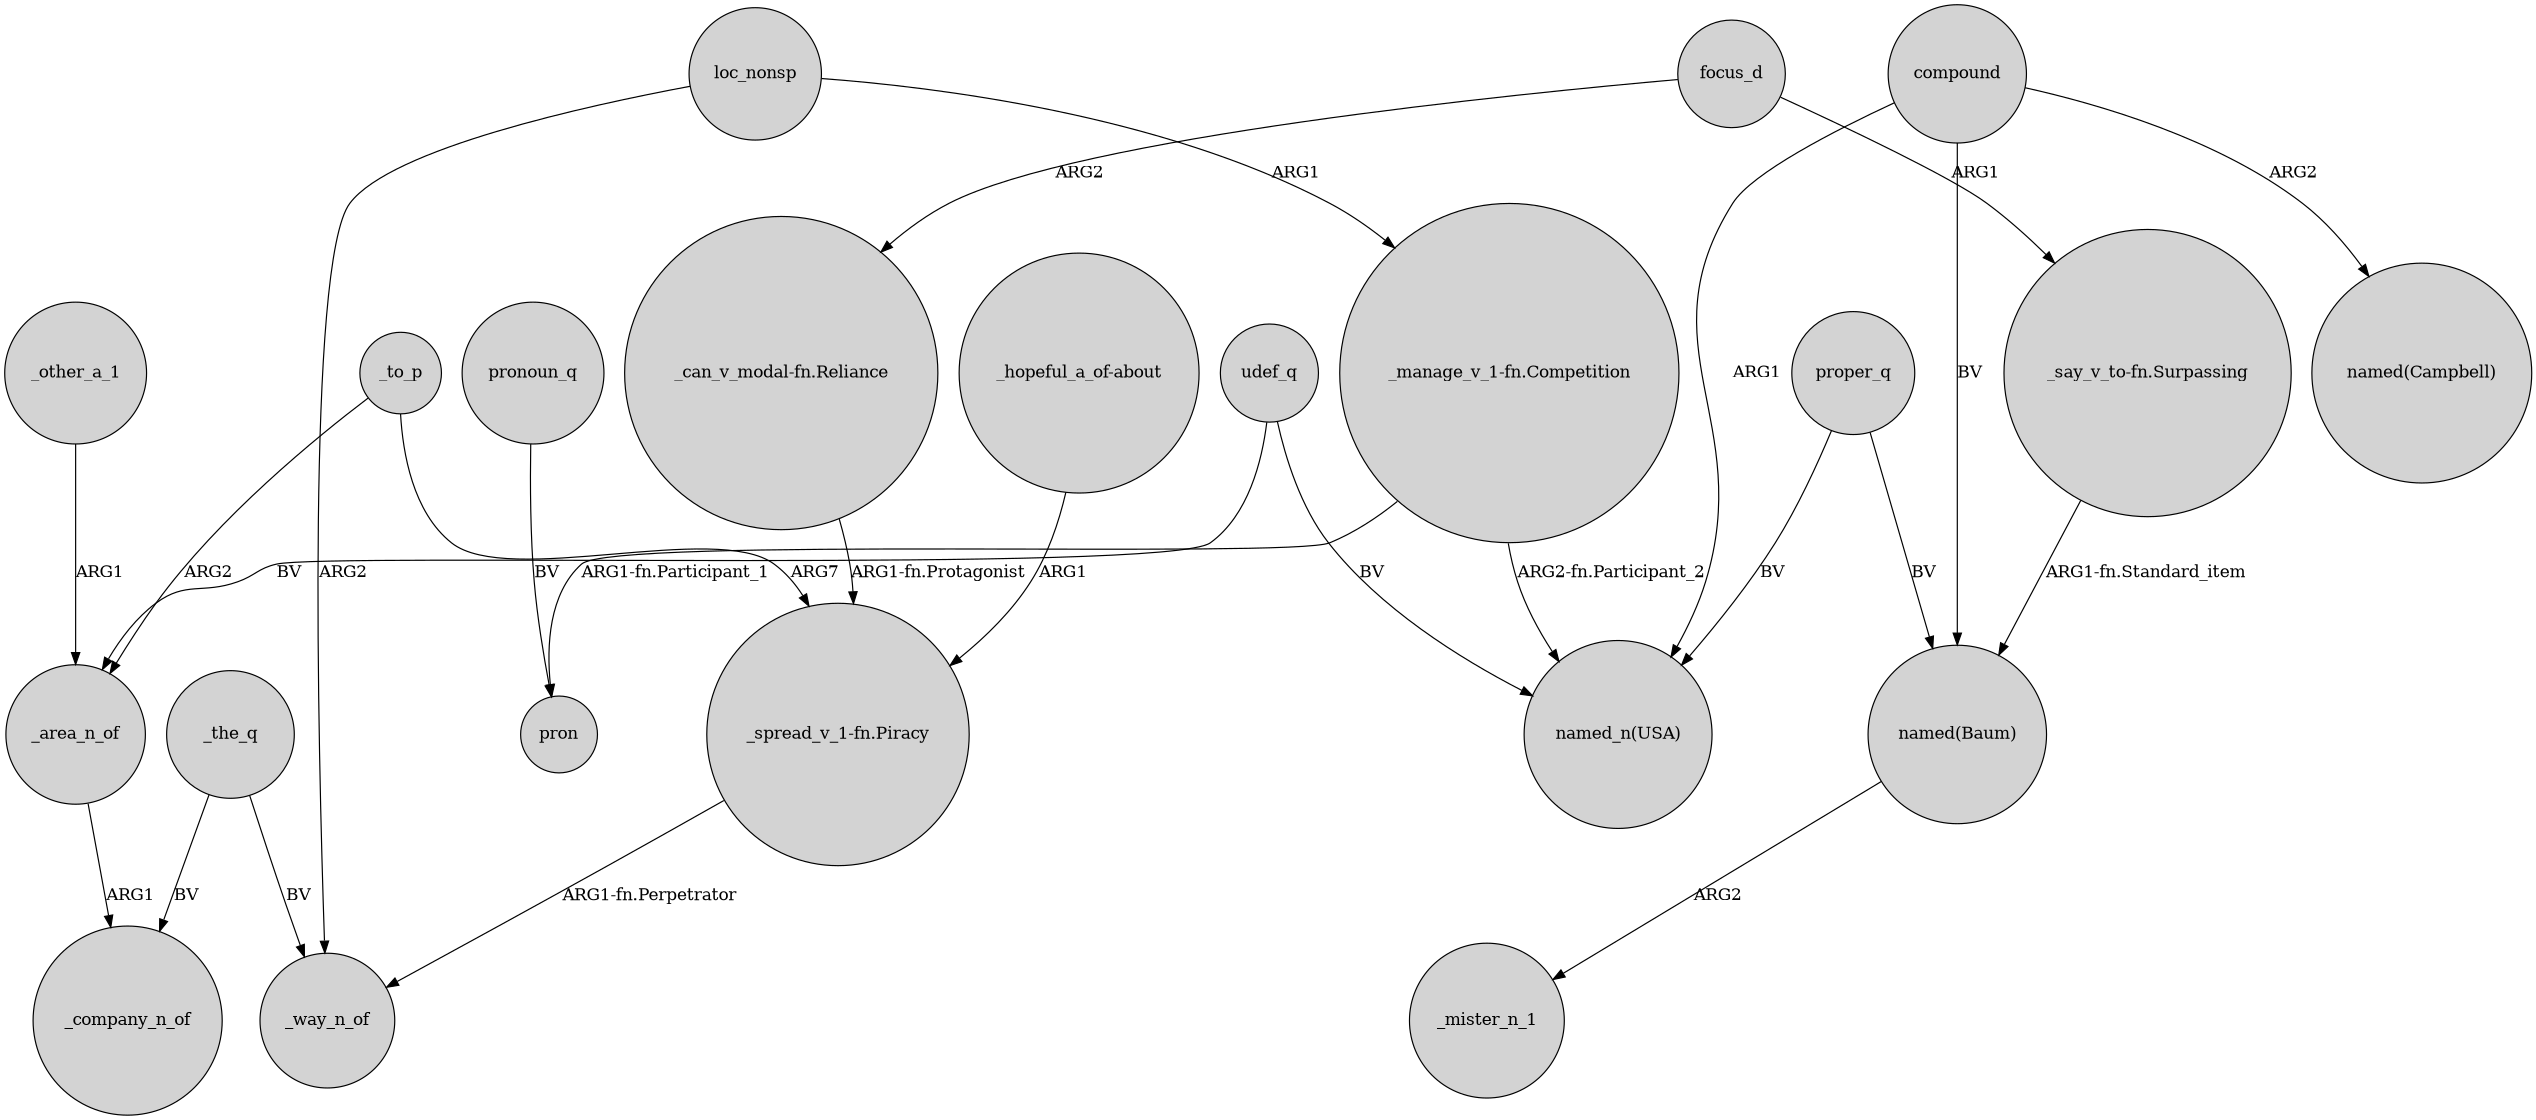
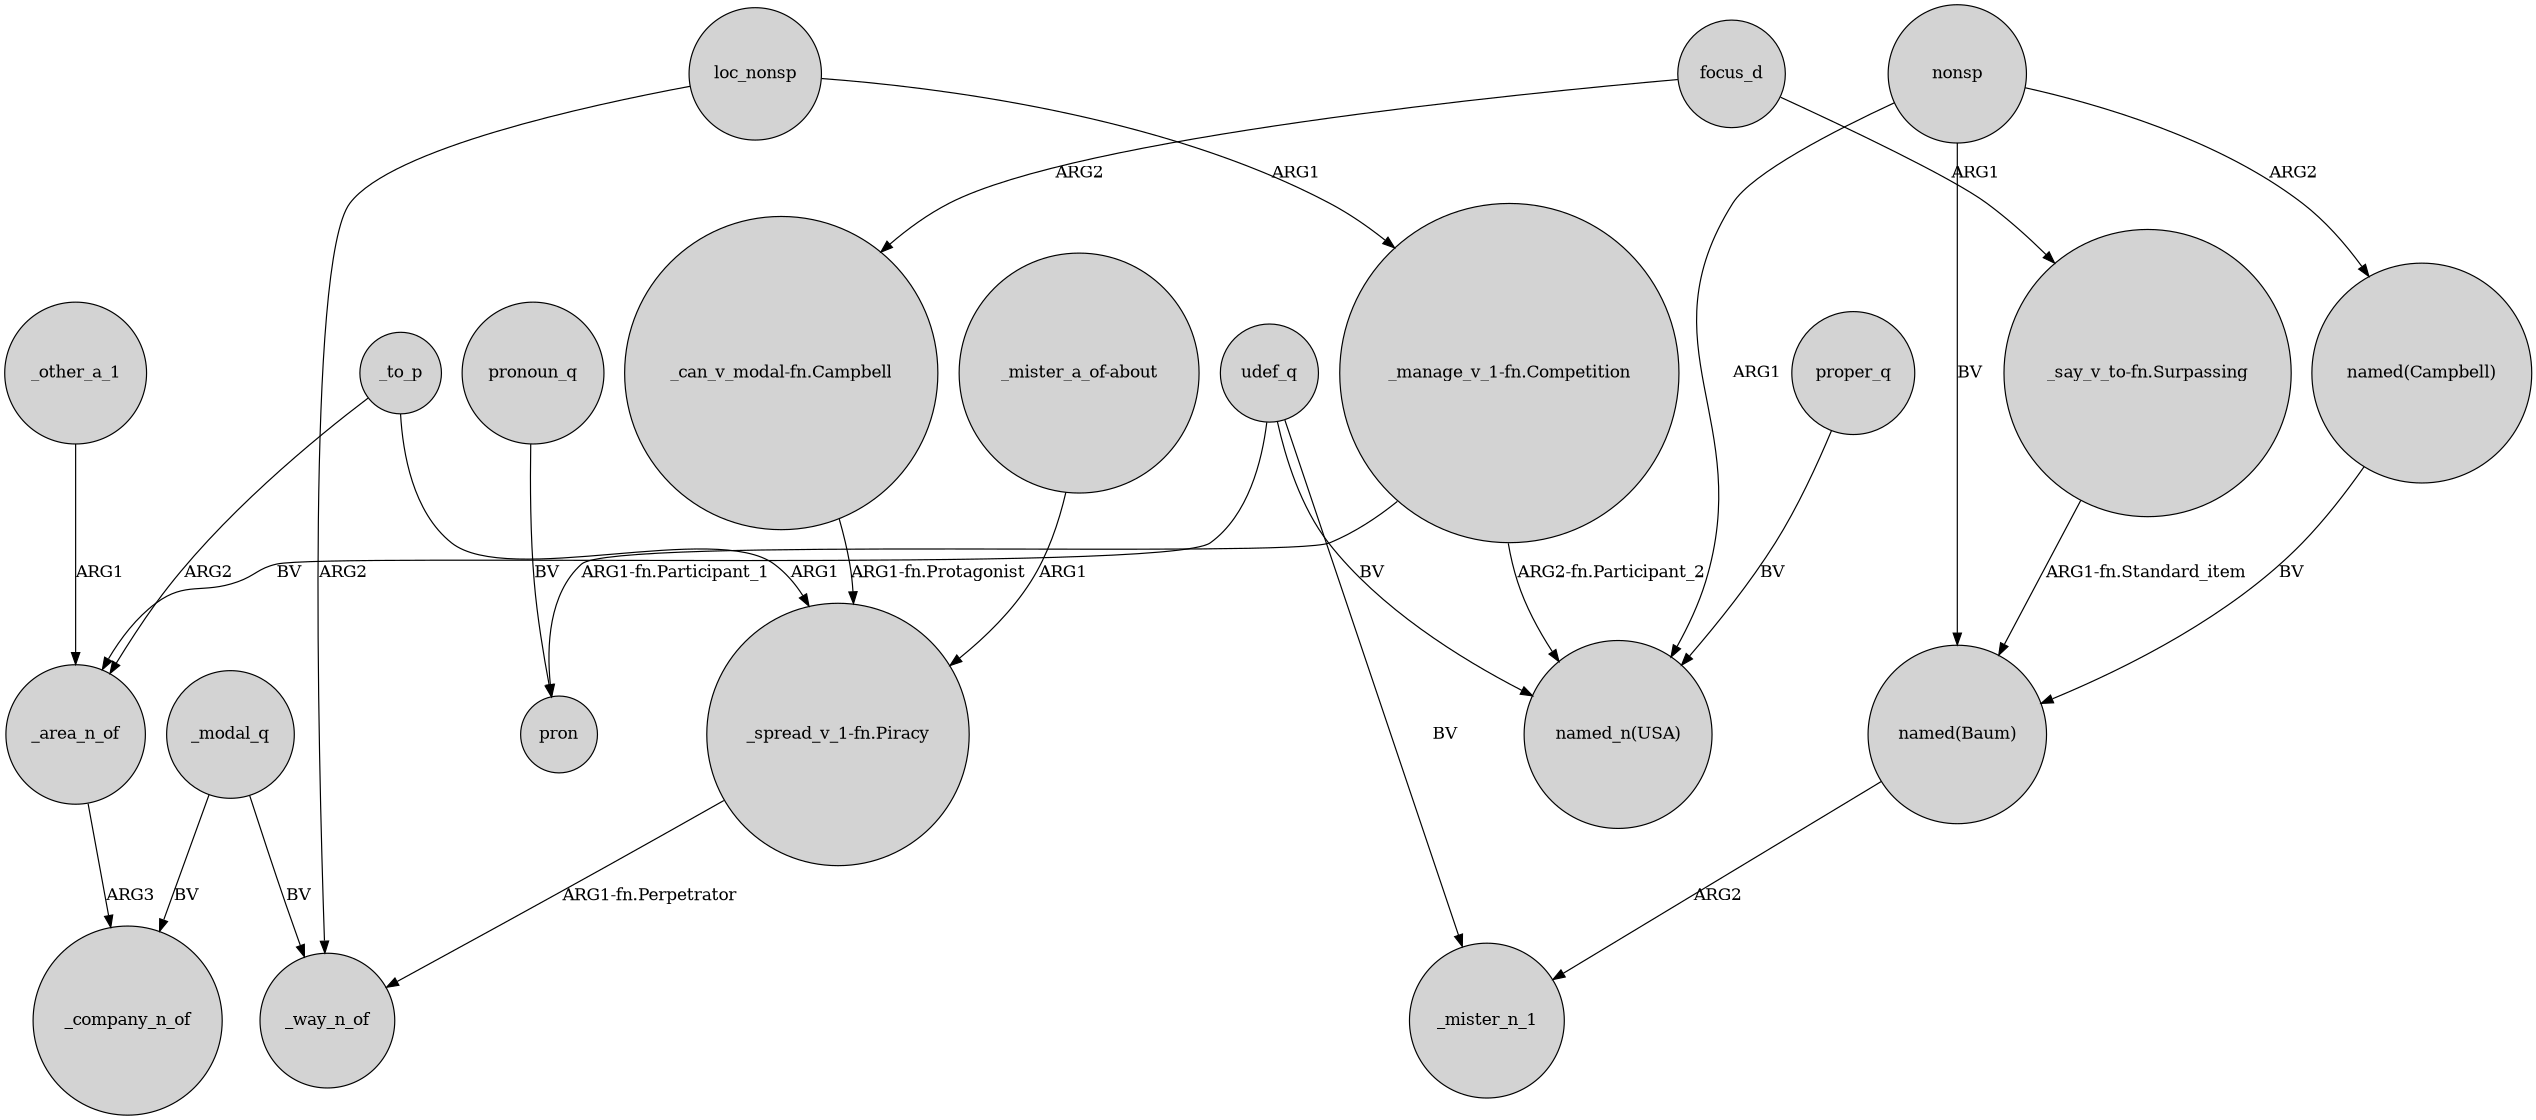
(1957, 74) -> (1957, 74)
(781, 373) -> (781, 373)
(1079, 373) -> (1079, 373)
(1900, 535) -> (2226, 606)
(815, 573) -> (815, 573)
none -> (1372, 678)
(230, 734) -> (230, 734)
(131, 896) -> (131, 896)
